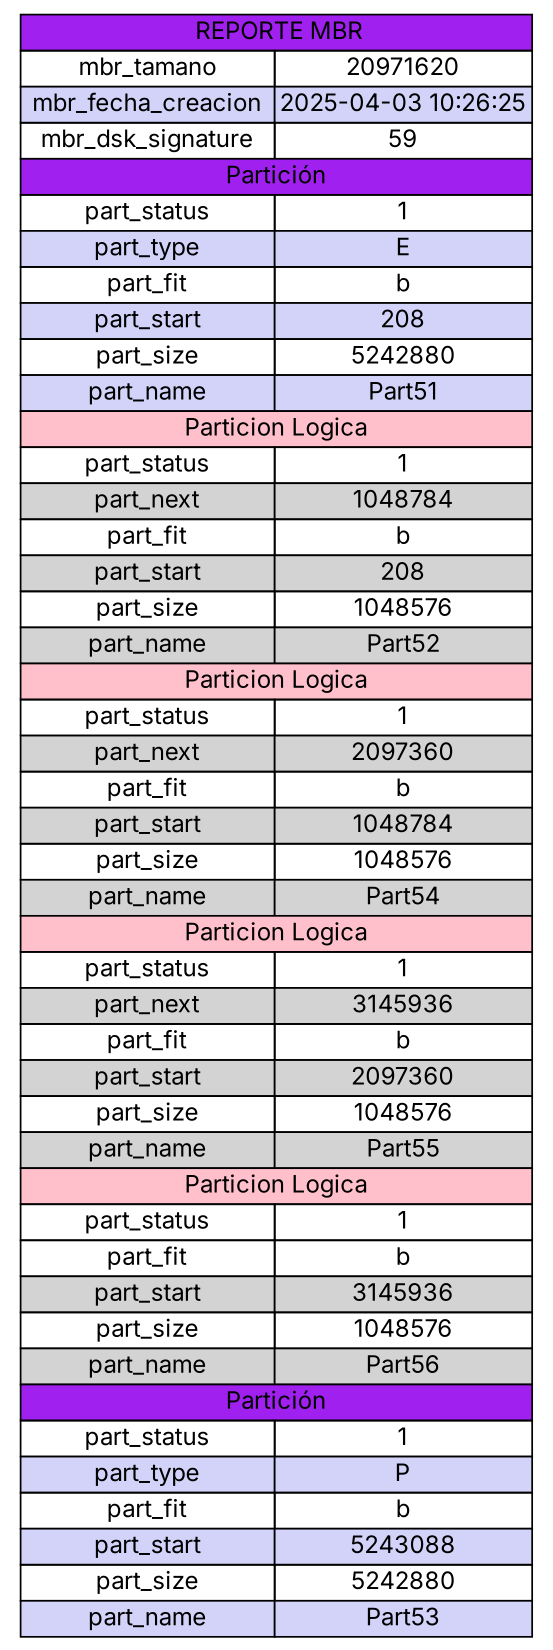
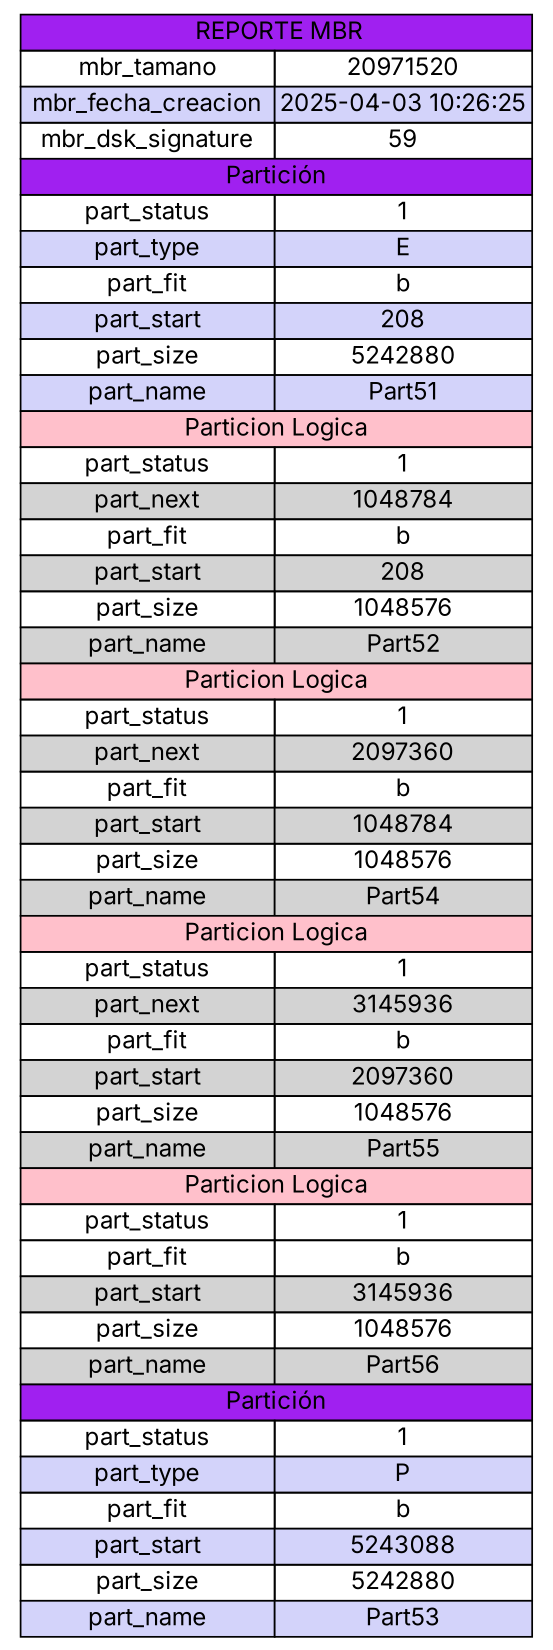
(403, 68) -> (403, 68)
